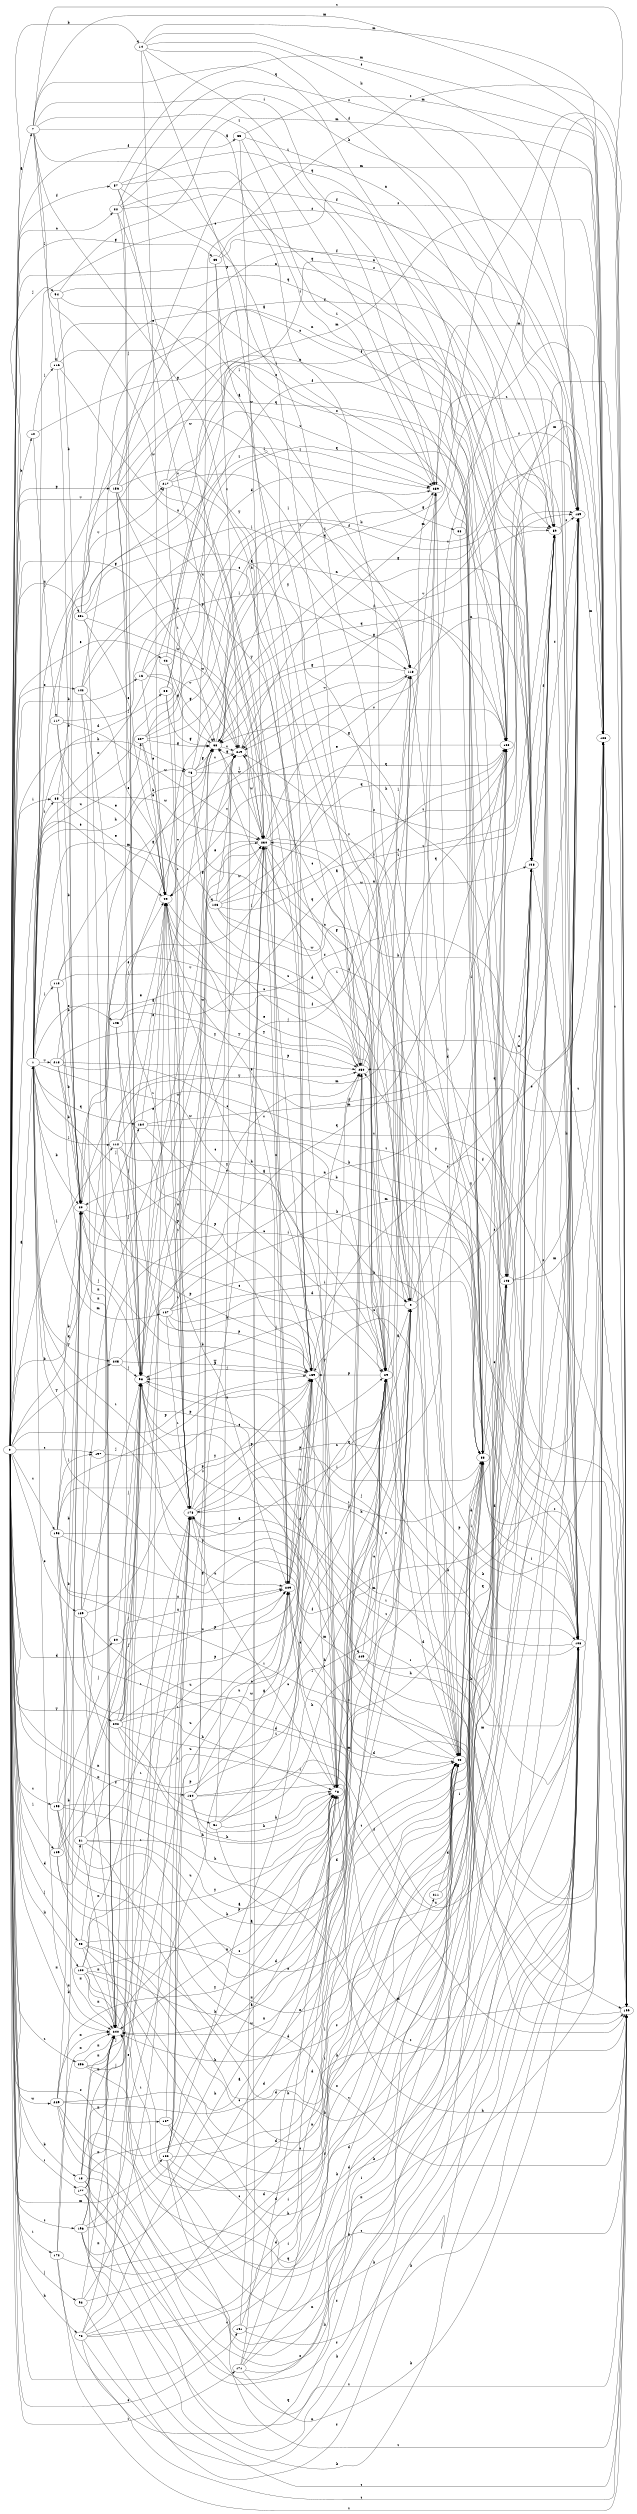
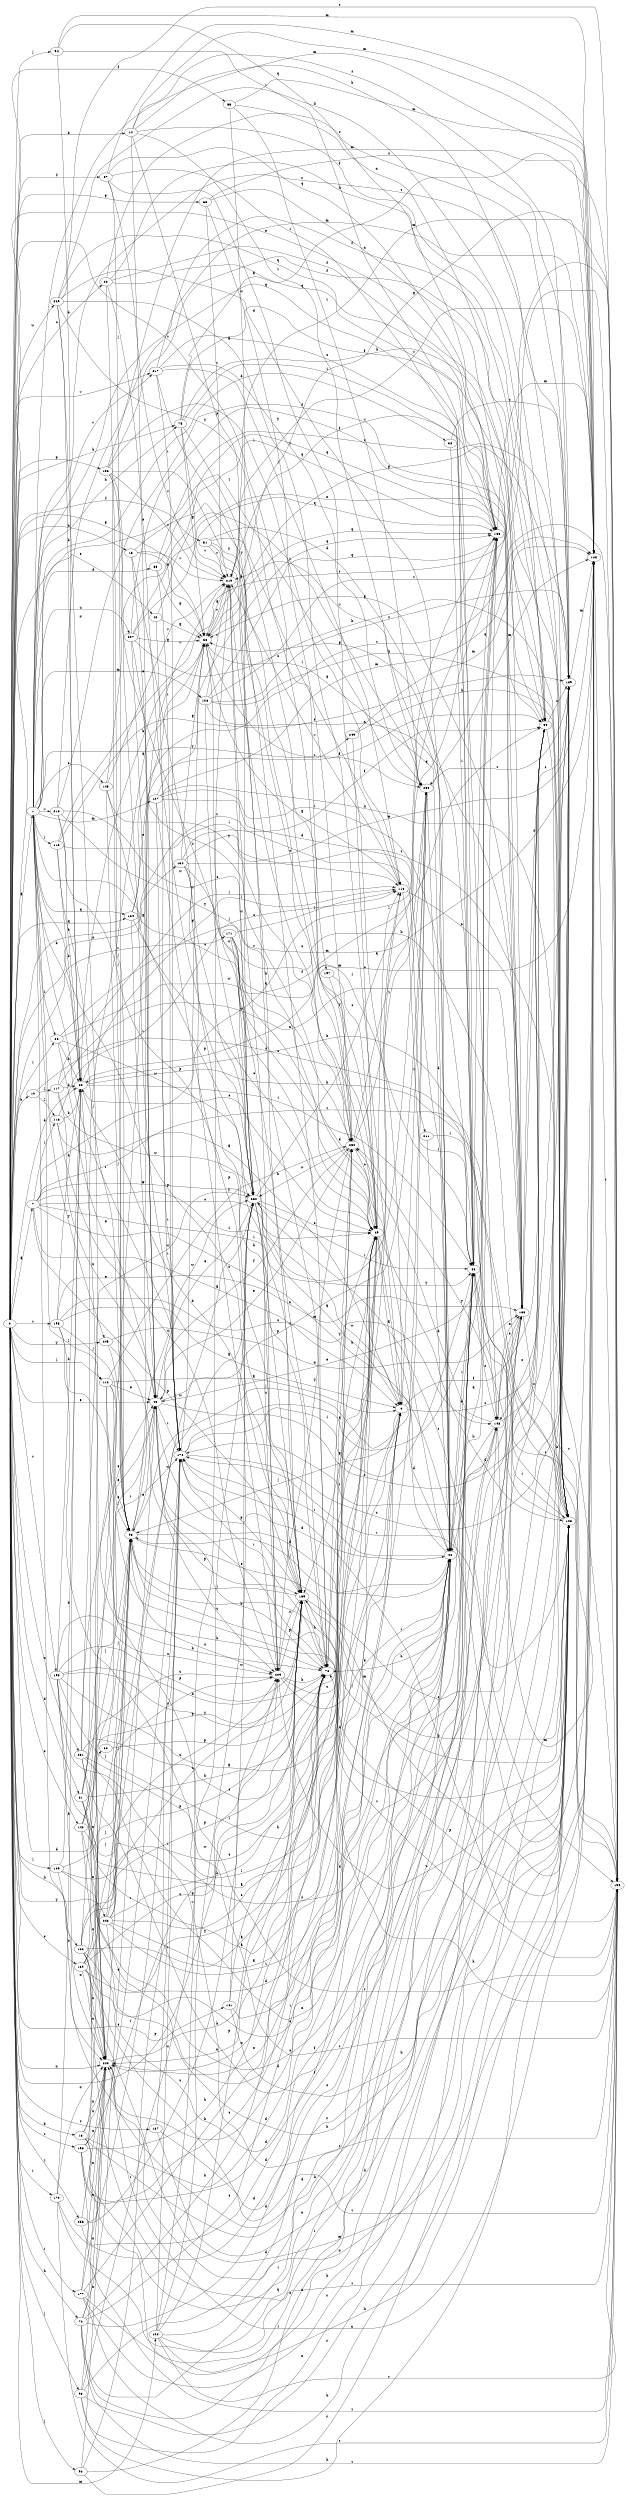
(62, 1482) -> (350, 1519)
